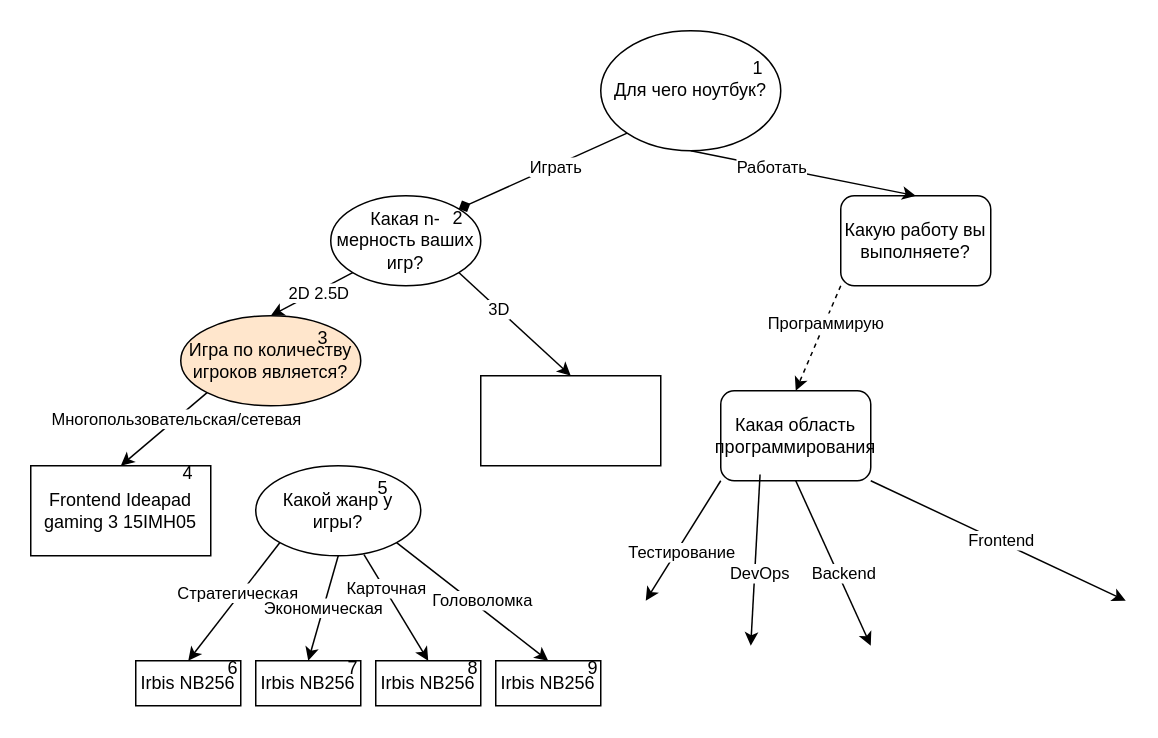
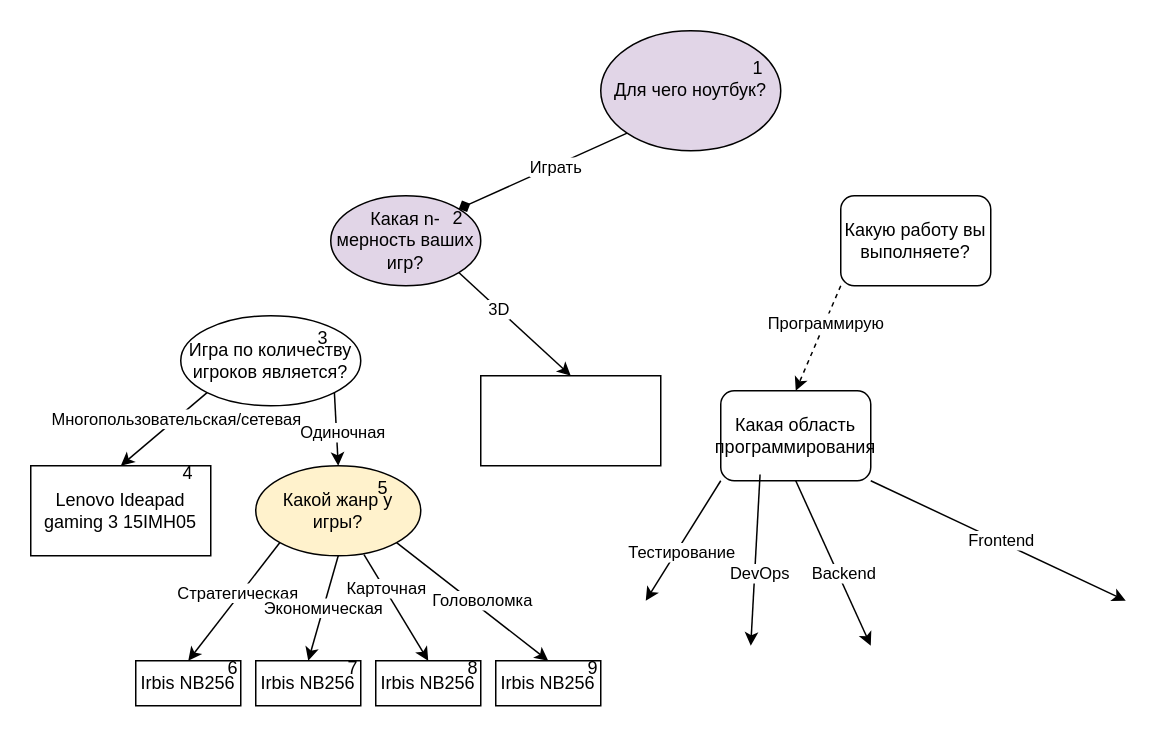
(691, 91) -> (691, 91)
(798, 172) -> none
(406, 241) -> (406, 241)
(316, 292) -> none
(271, 361) -> (271, 361)
none -> (336, 424)
(121, 511) -> (121, 511)
(338, 511) -> (338, 511)
